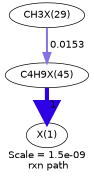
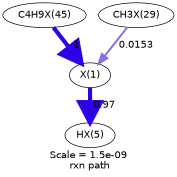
(47, 40) -> (116, 42)
none -> (90, 135)
